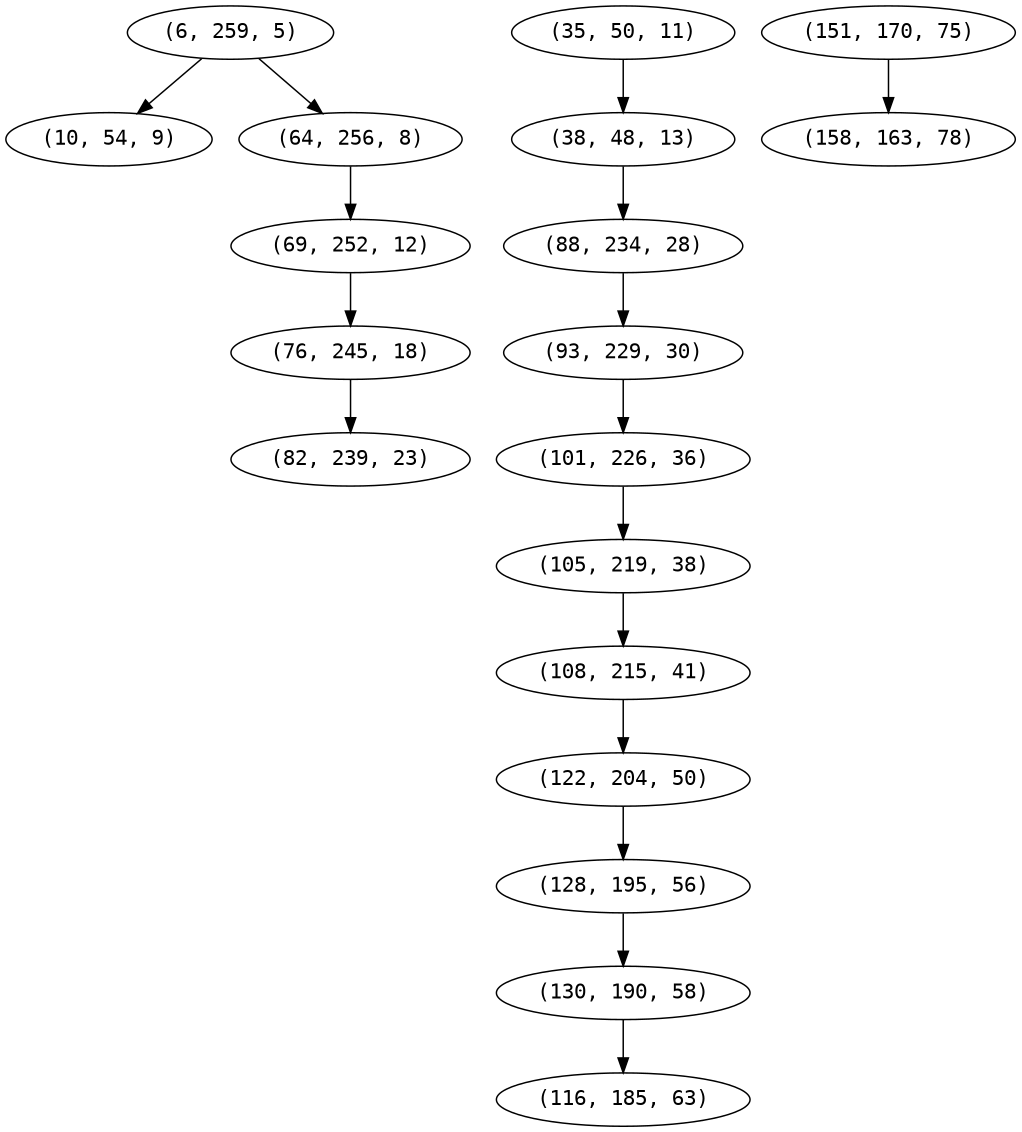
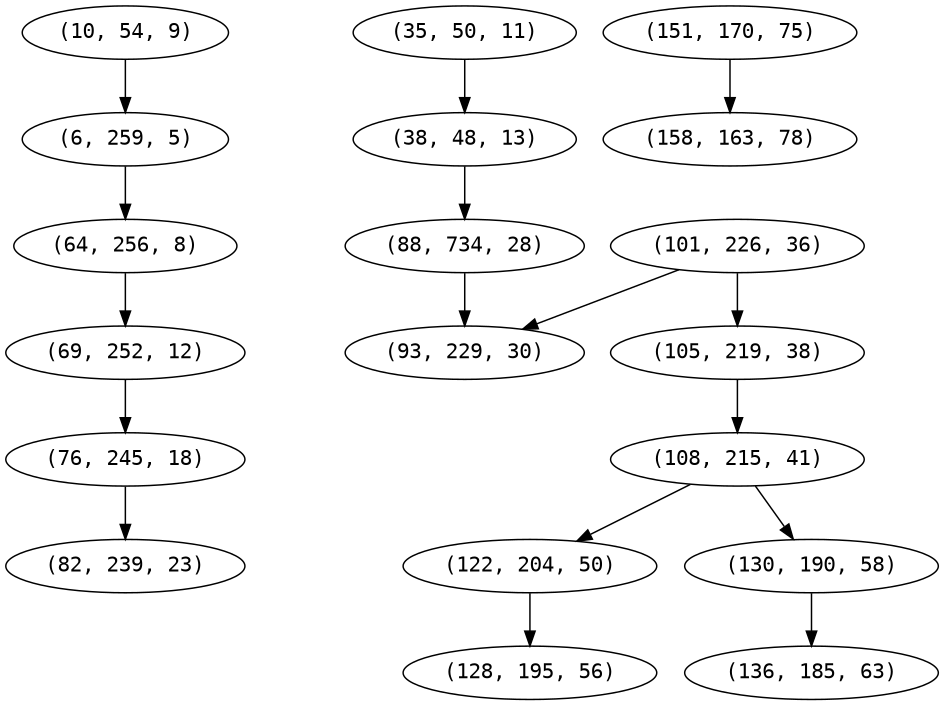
(175, 81) -> (125, 79)
(623, 246) -> (465, 246)
(623, 399) -> (608, 297)
(623, 932) -> (770, 506)
(623, 1100) -> (811, 673)
